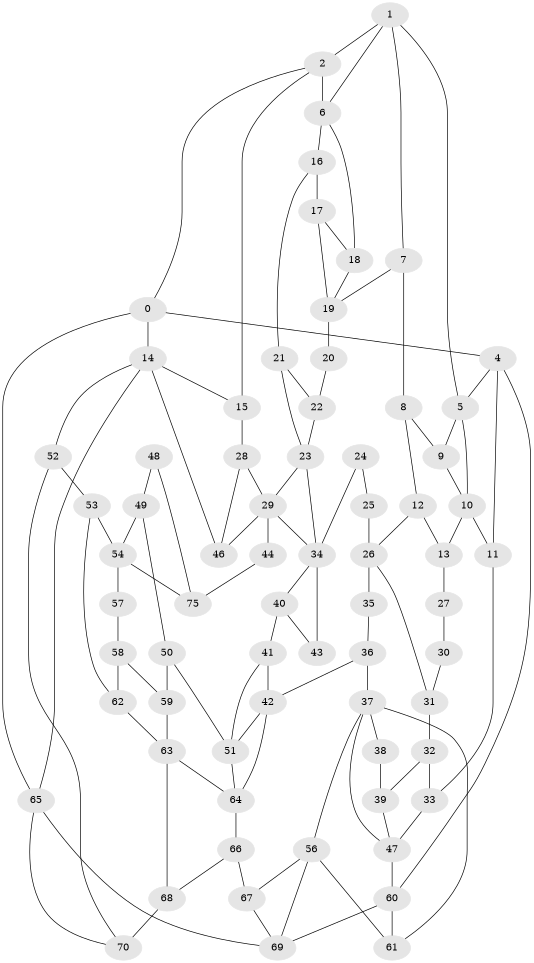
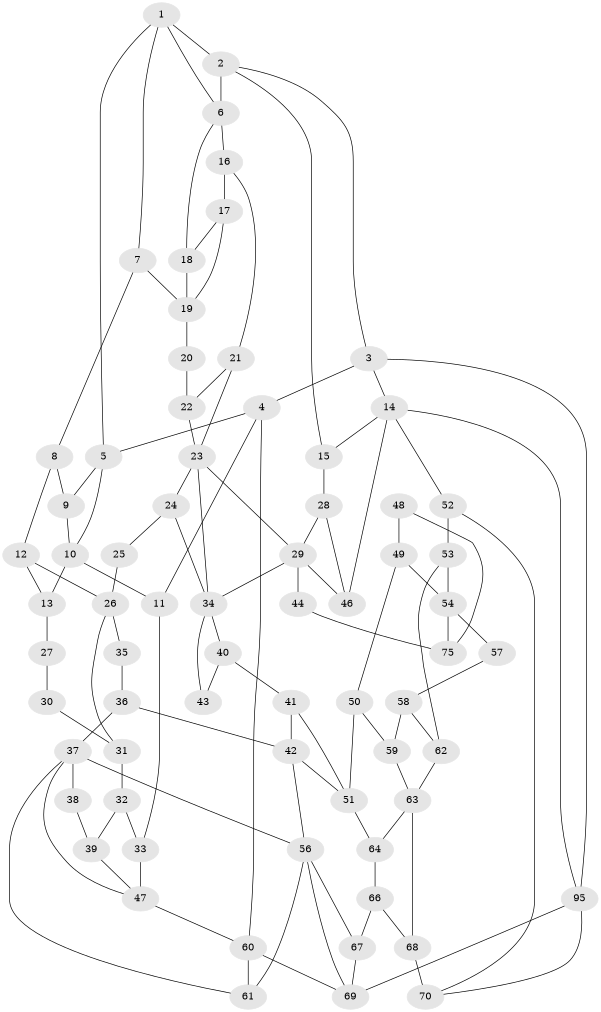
(148, 310) -> (369, 359)
none -> (184, 481)
(258, 753) -> (298, 801)
(36, 801) -> (580, 899)
